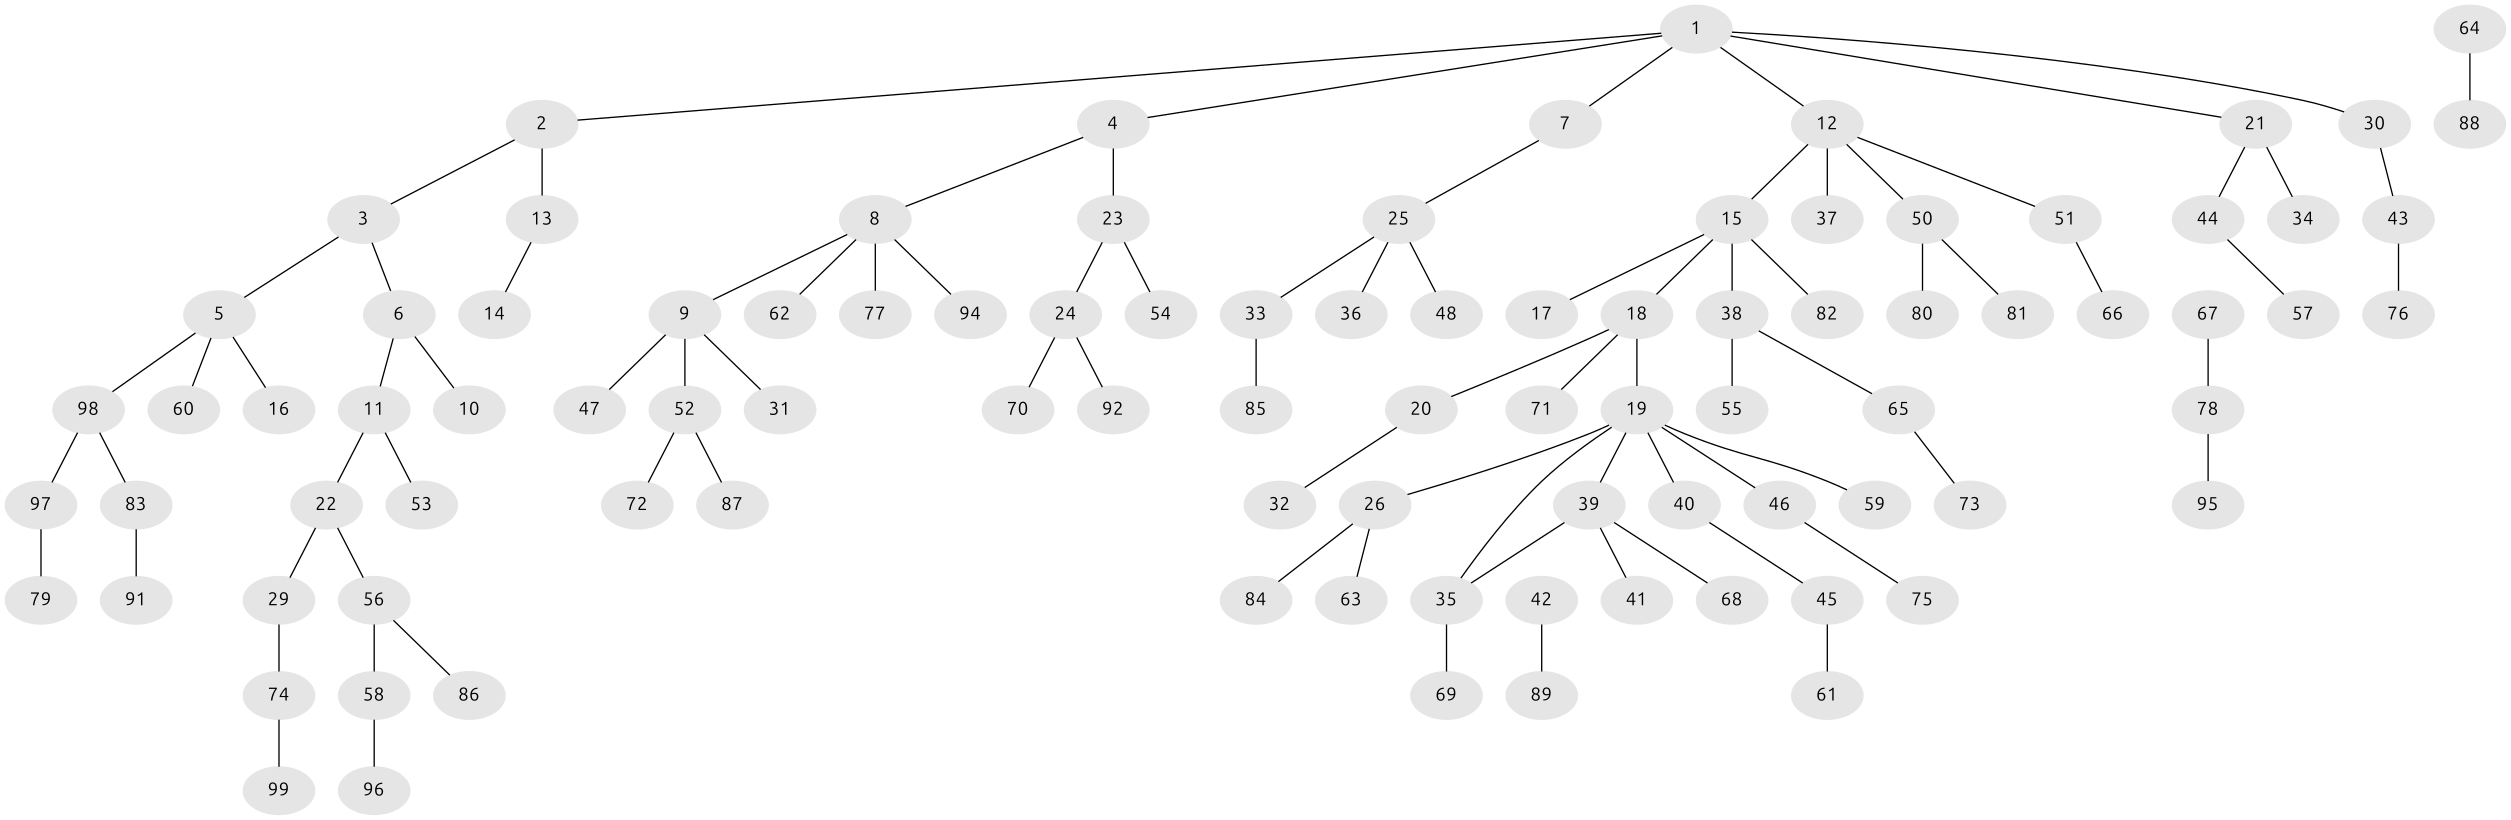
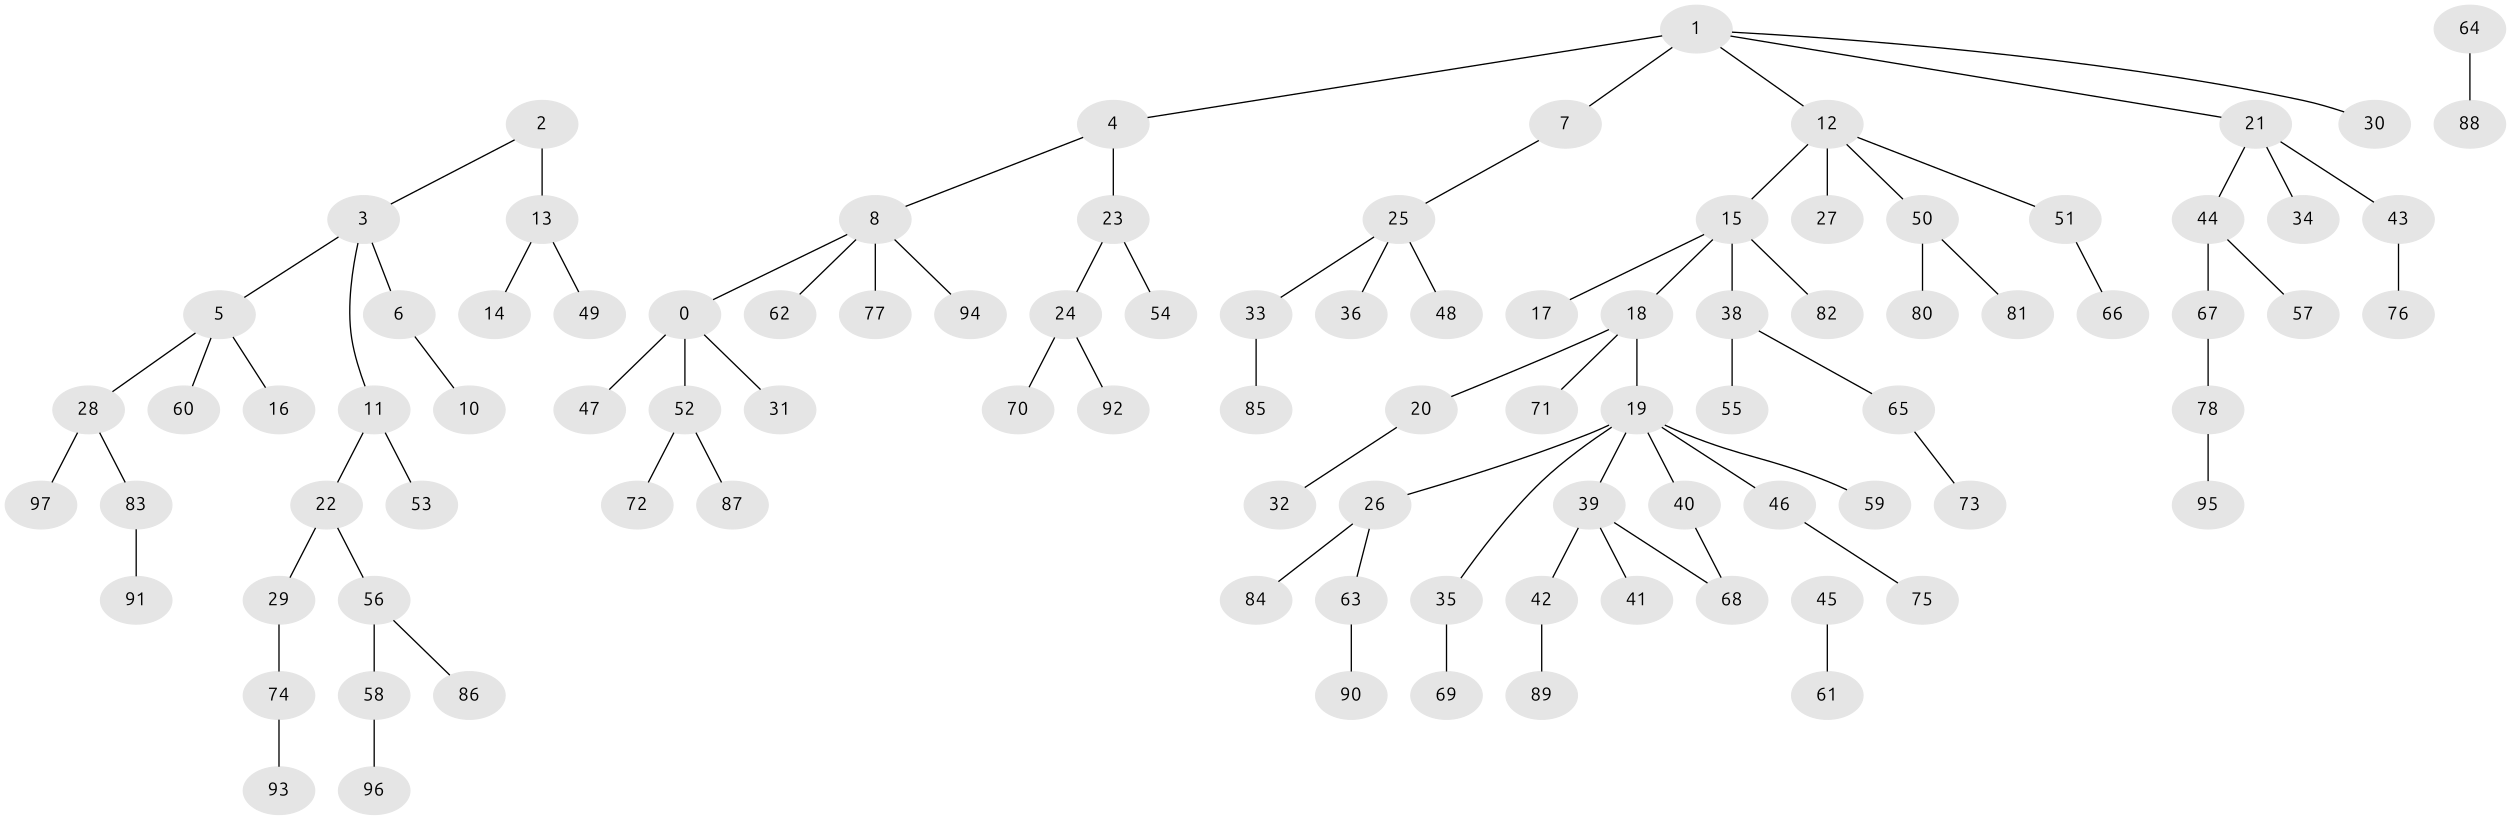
(1119, 77) -> none
(2387, 172) -> (2327, 172)
(1827, 219) -> (1827, 219)
none -> (2208, 267)
none -> (590, 315)
(685, 315) -> (685, 315)
(387, 362) -> (350, 315)
(89, 410) -> (89, 410)
(1518, 553) -> (1565, 553)
(1756, 553) -> (1708, 553)
(41, 600) -> none
none -> (1351, 695)
(279, 791) -> (279, 791)
